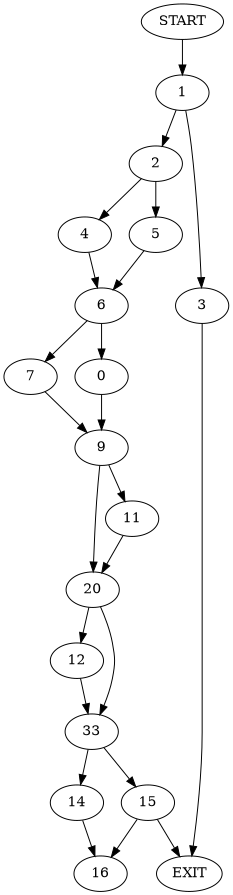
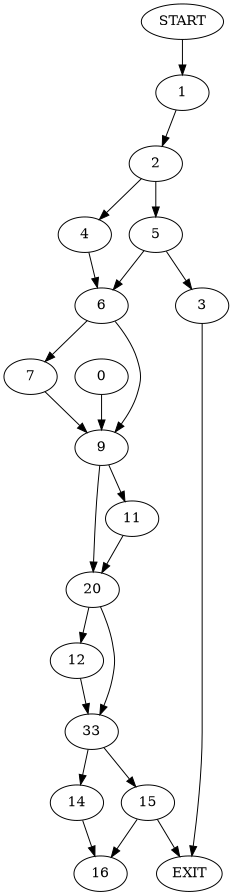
(196, 194) -> (176, 266)
(102, 336) -> (140, 372)
